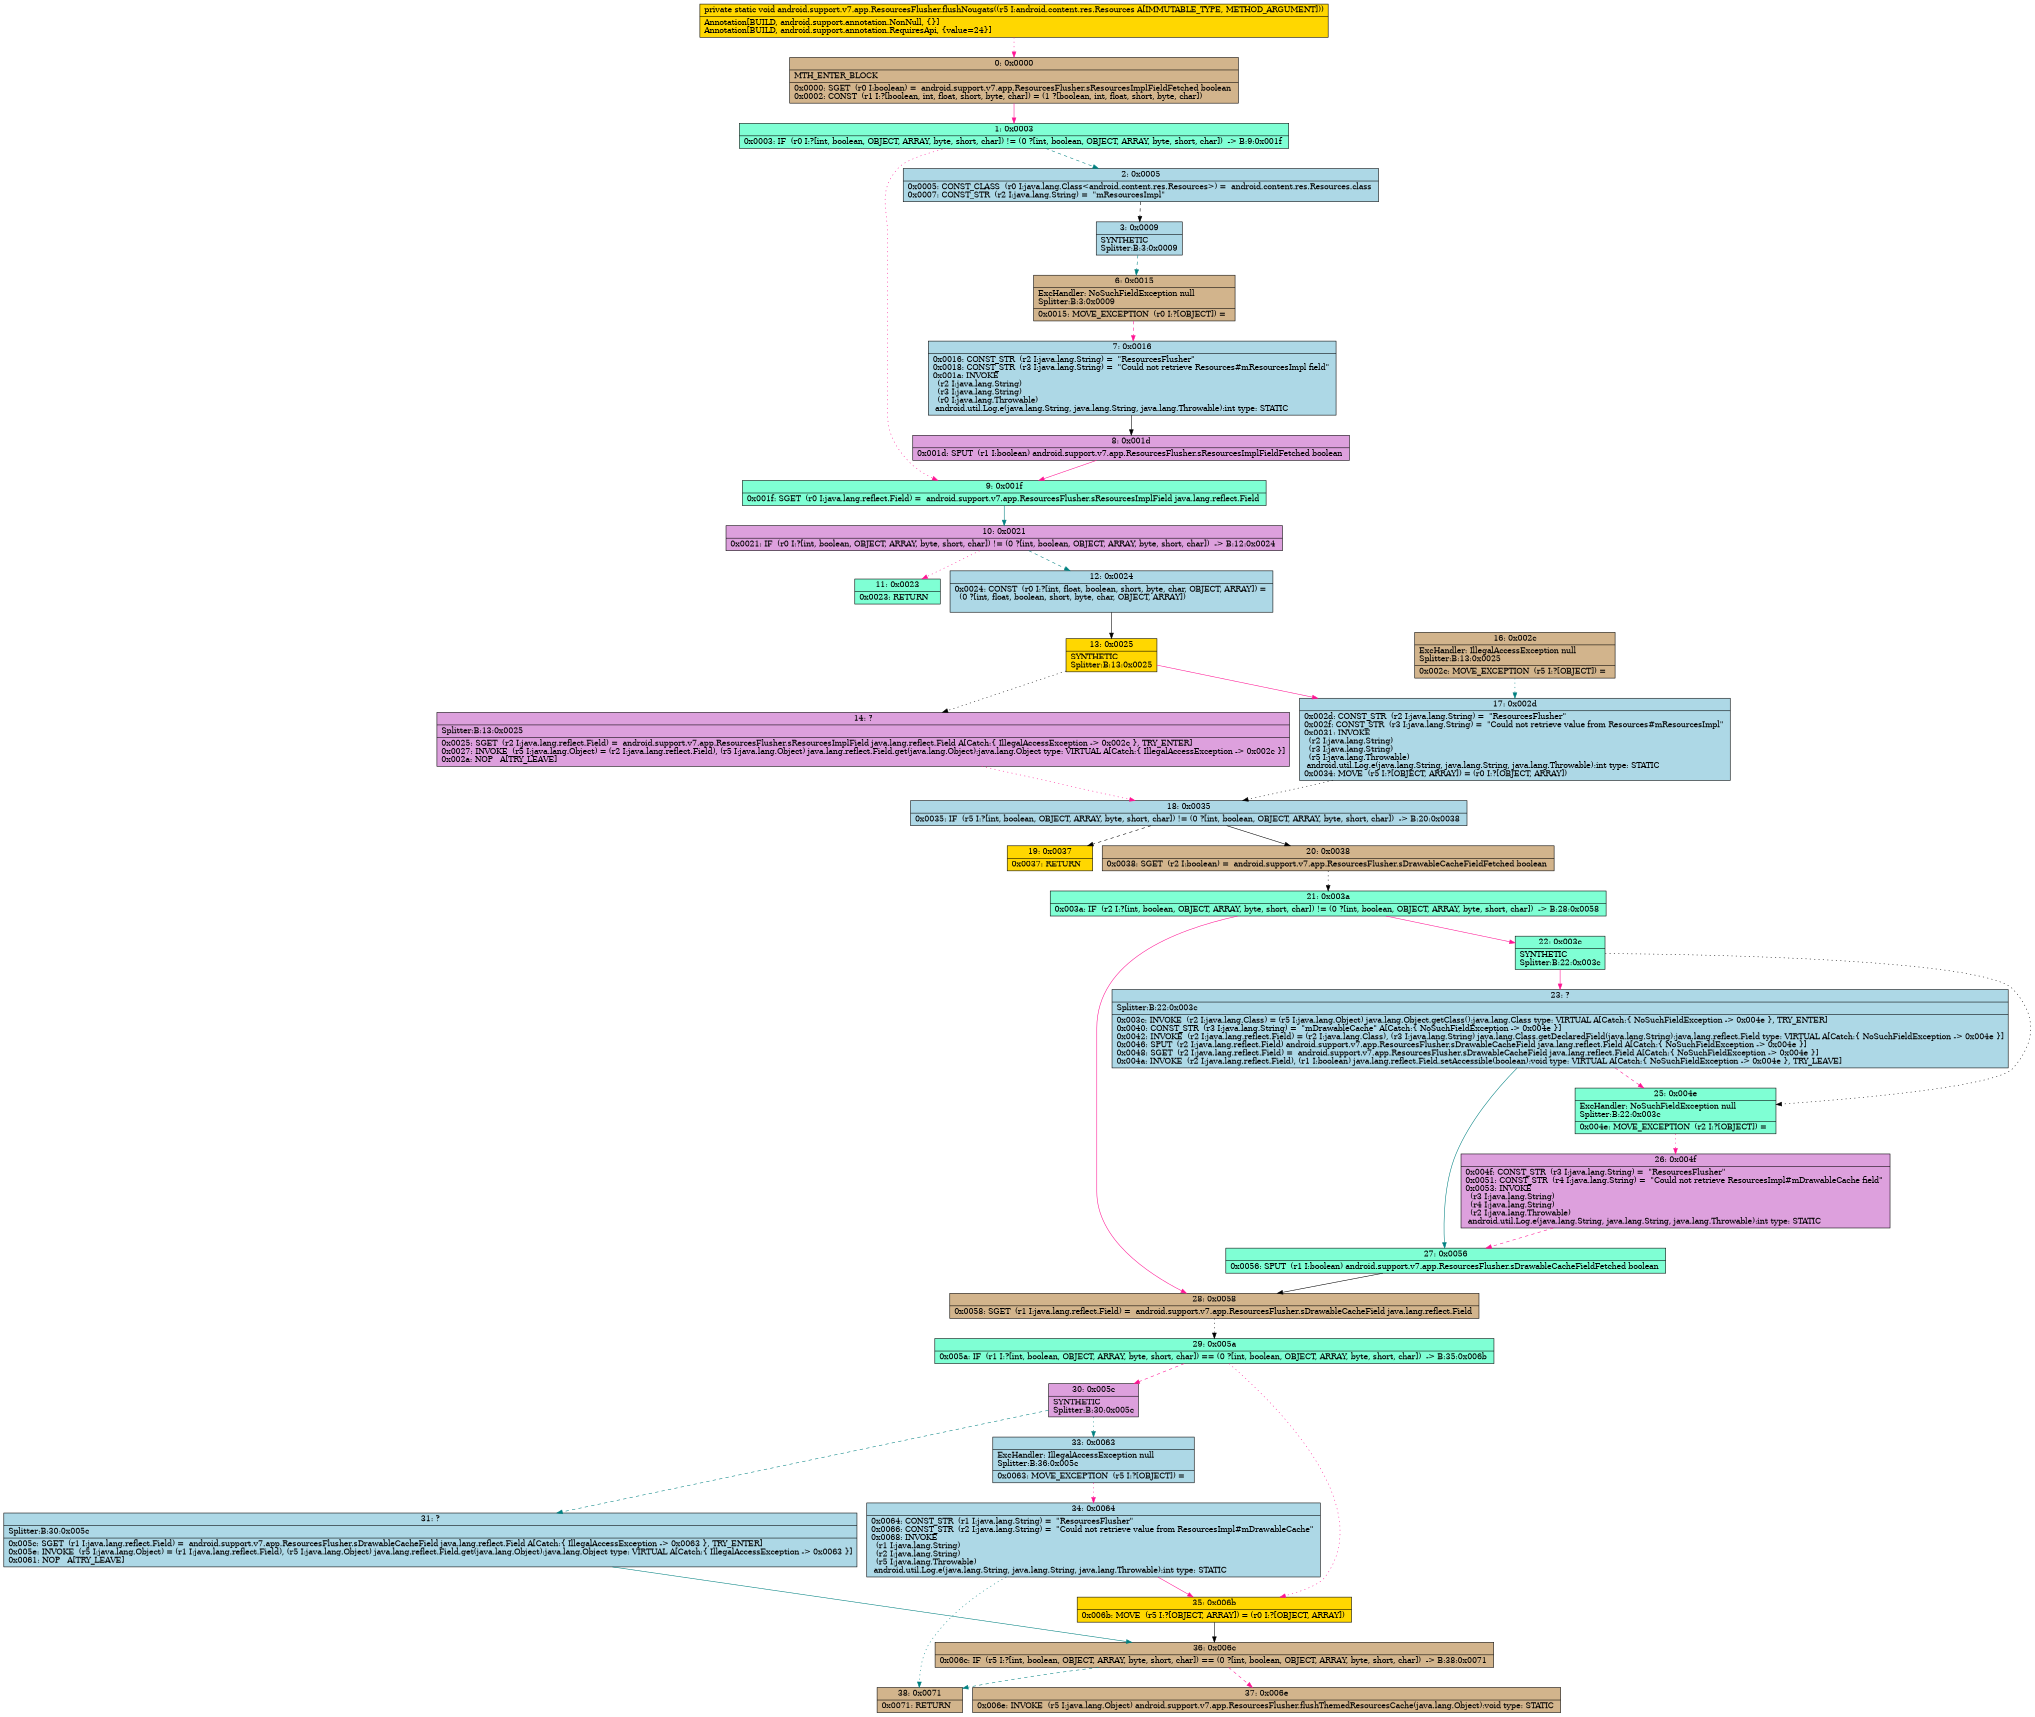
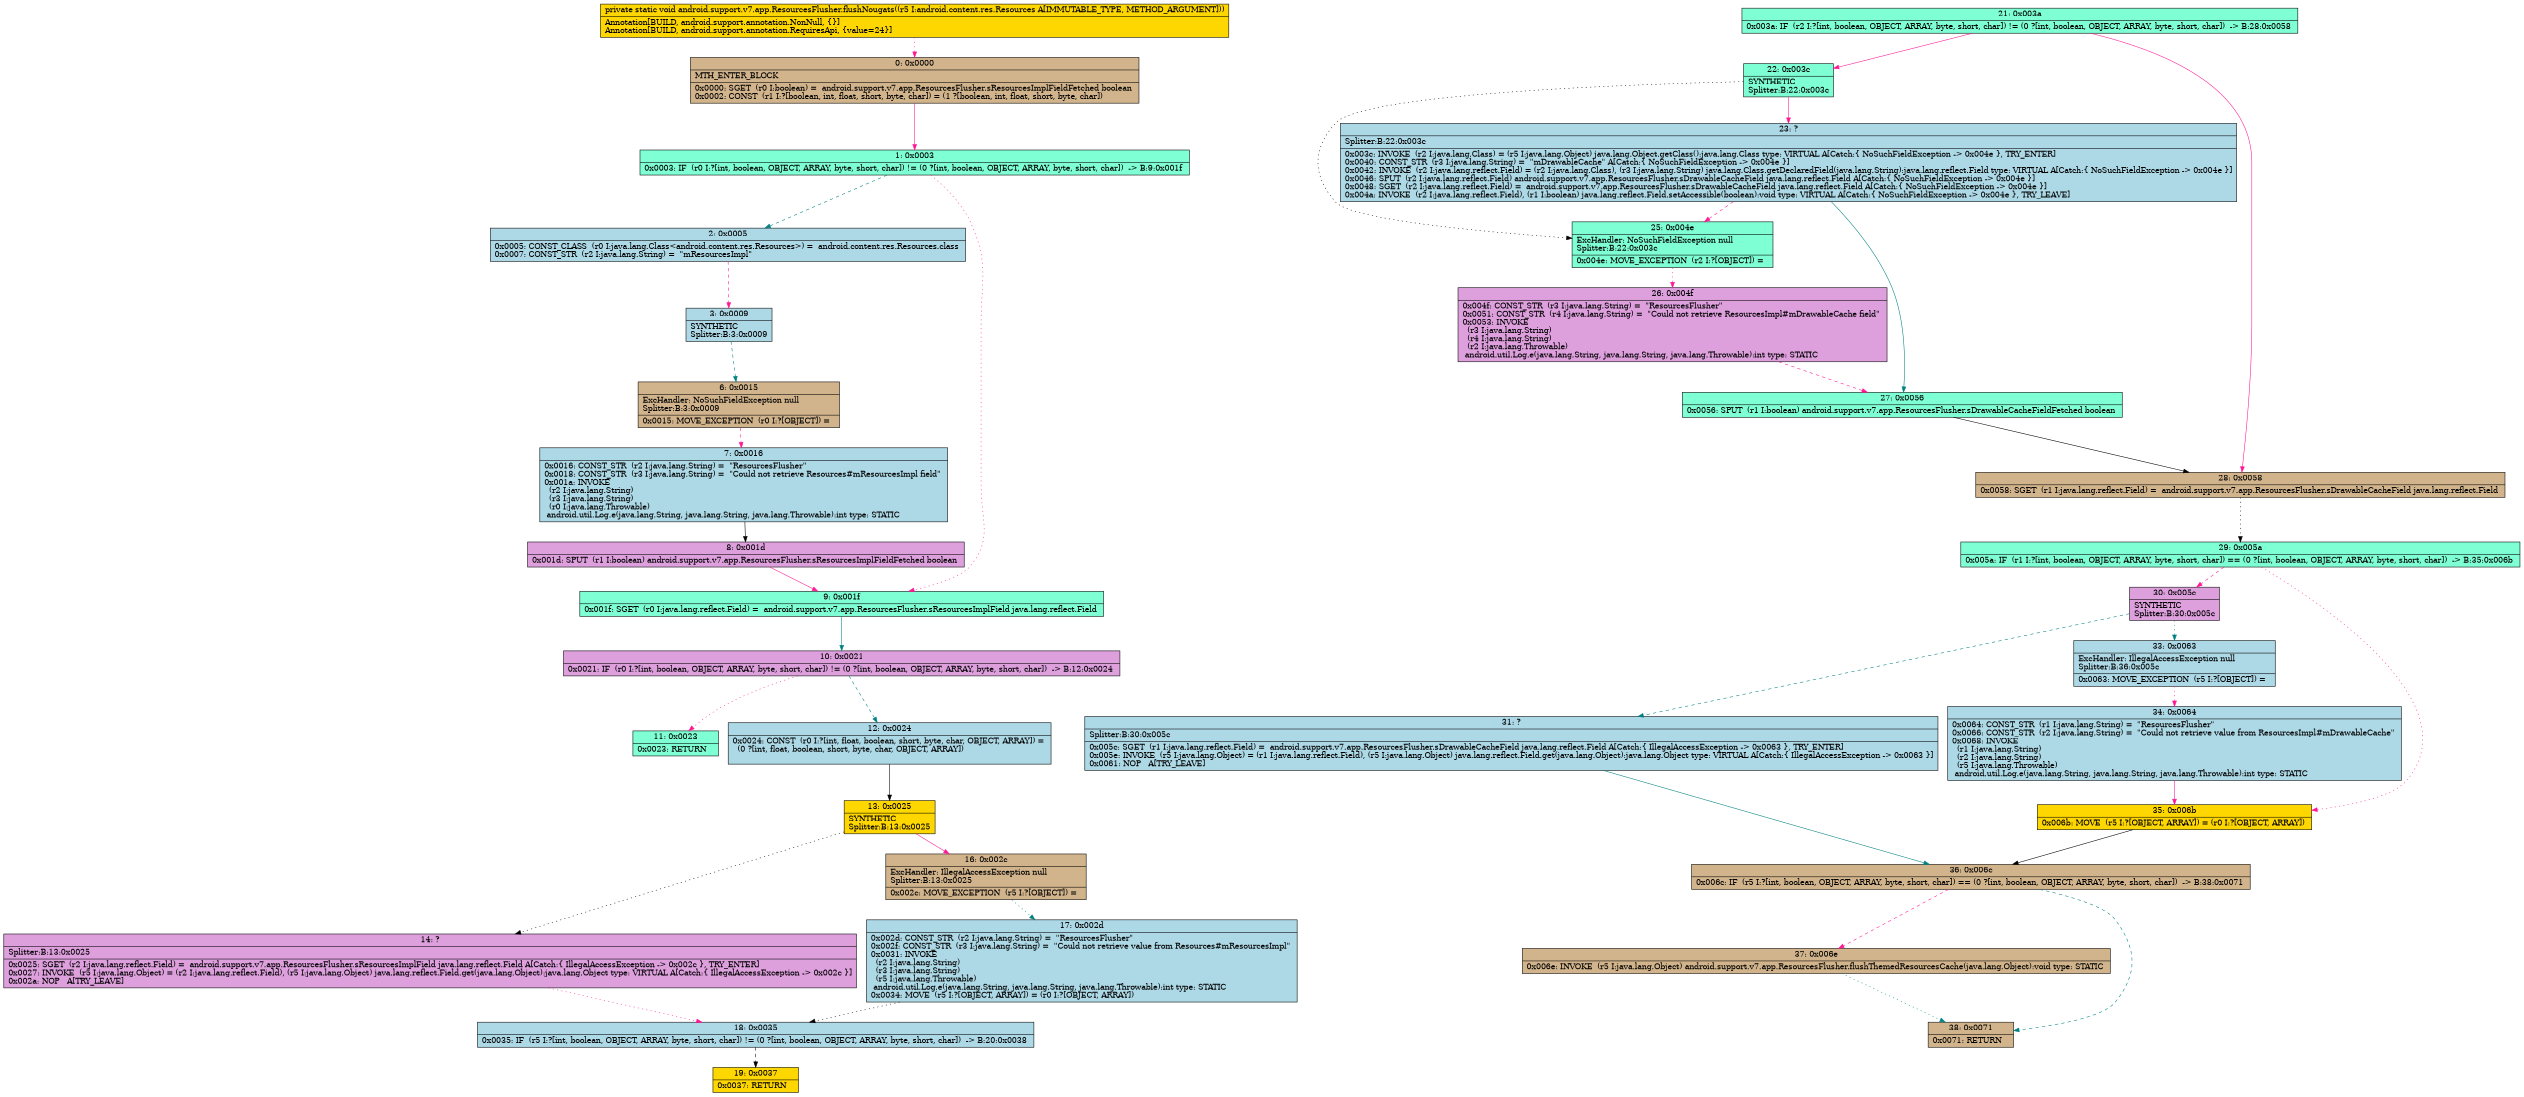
(1140, 209) -> (728, 282)
(1235, 681) -> (930, 843)
(1328, 858) -> none
(949, 1619) -> (1891, 997)
